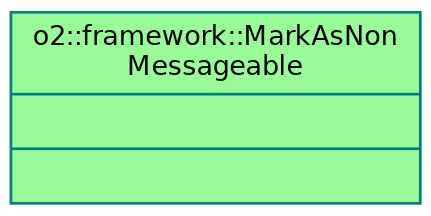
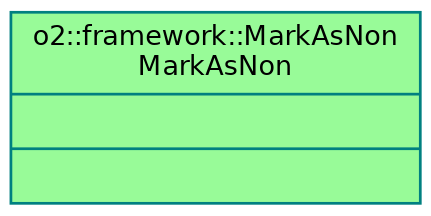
(216, 67) -> (216, 67)
